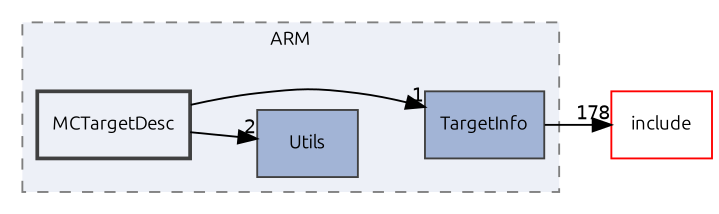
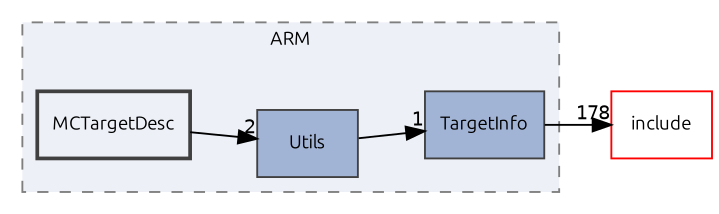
(299, 90) -> (382, 136)
